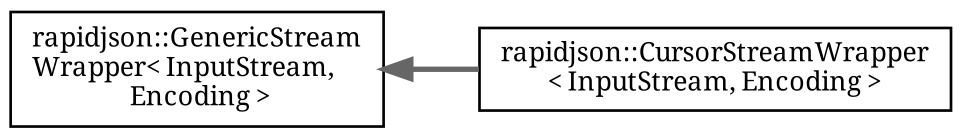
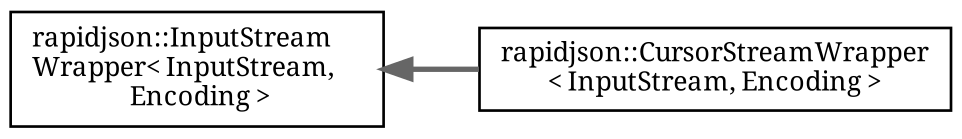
(197, 69) -> (197, 69)
